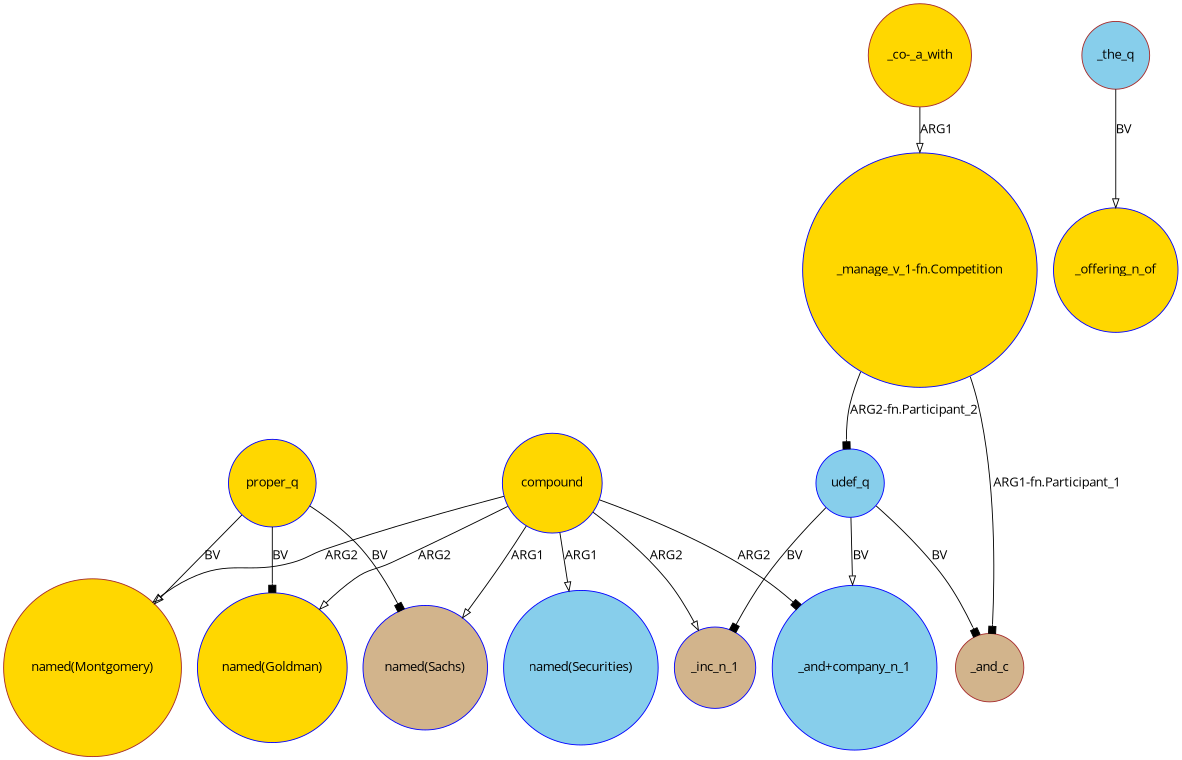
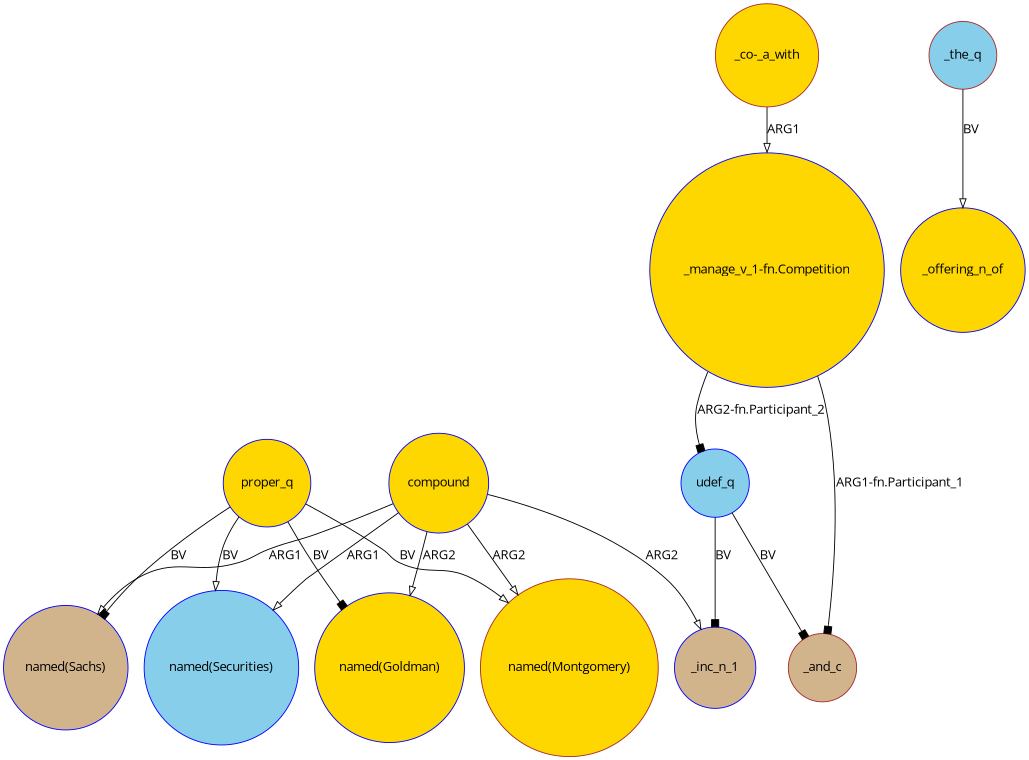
none -> (223, 547)
(855, 668) -> none
